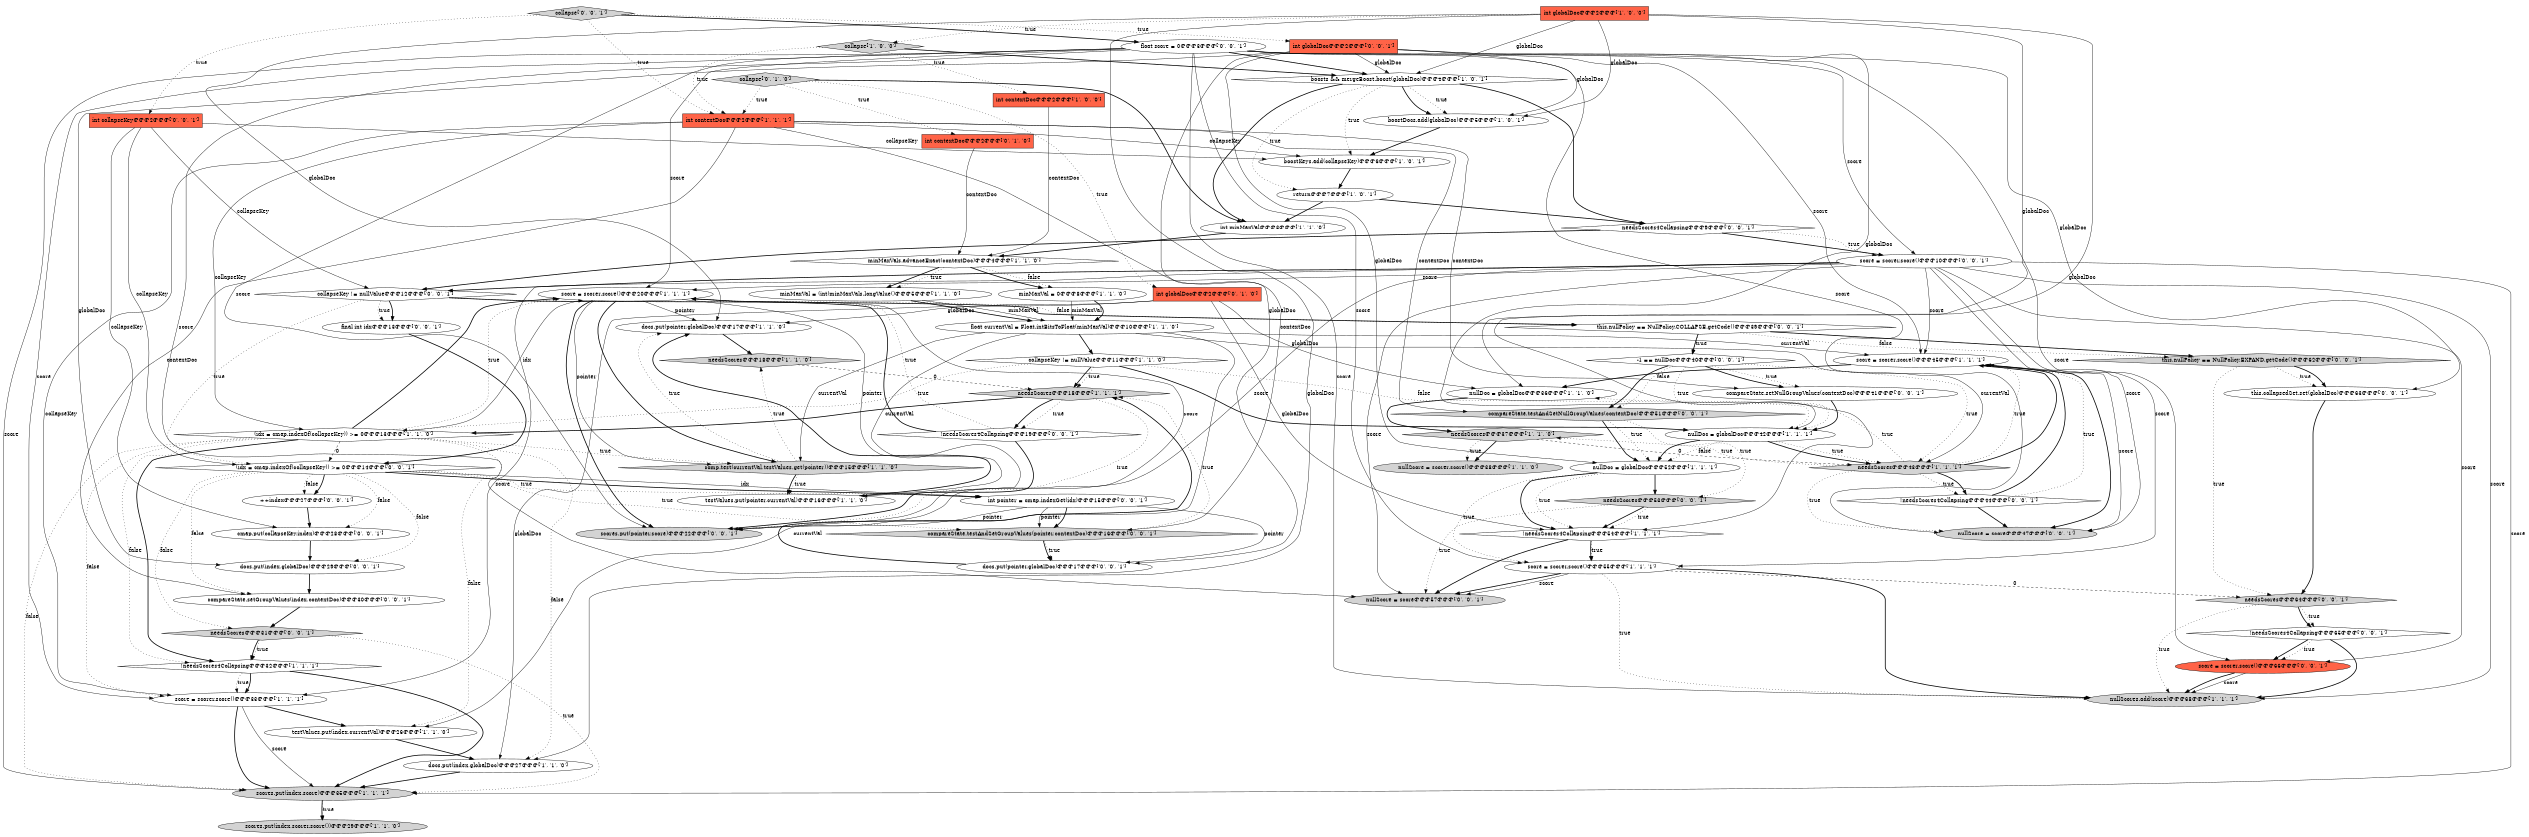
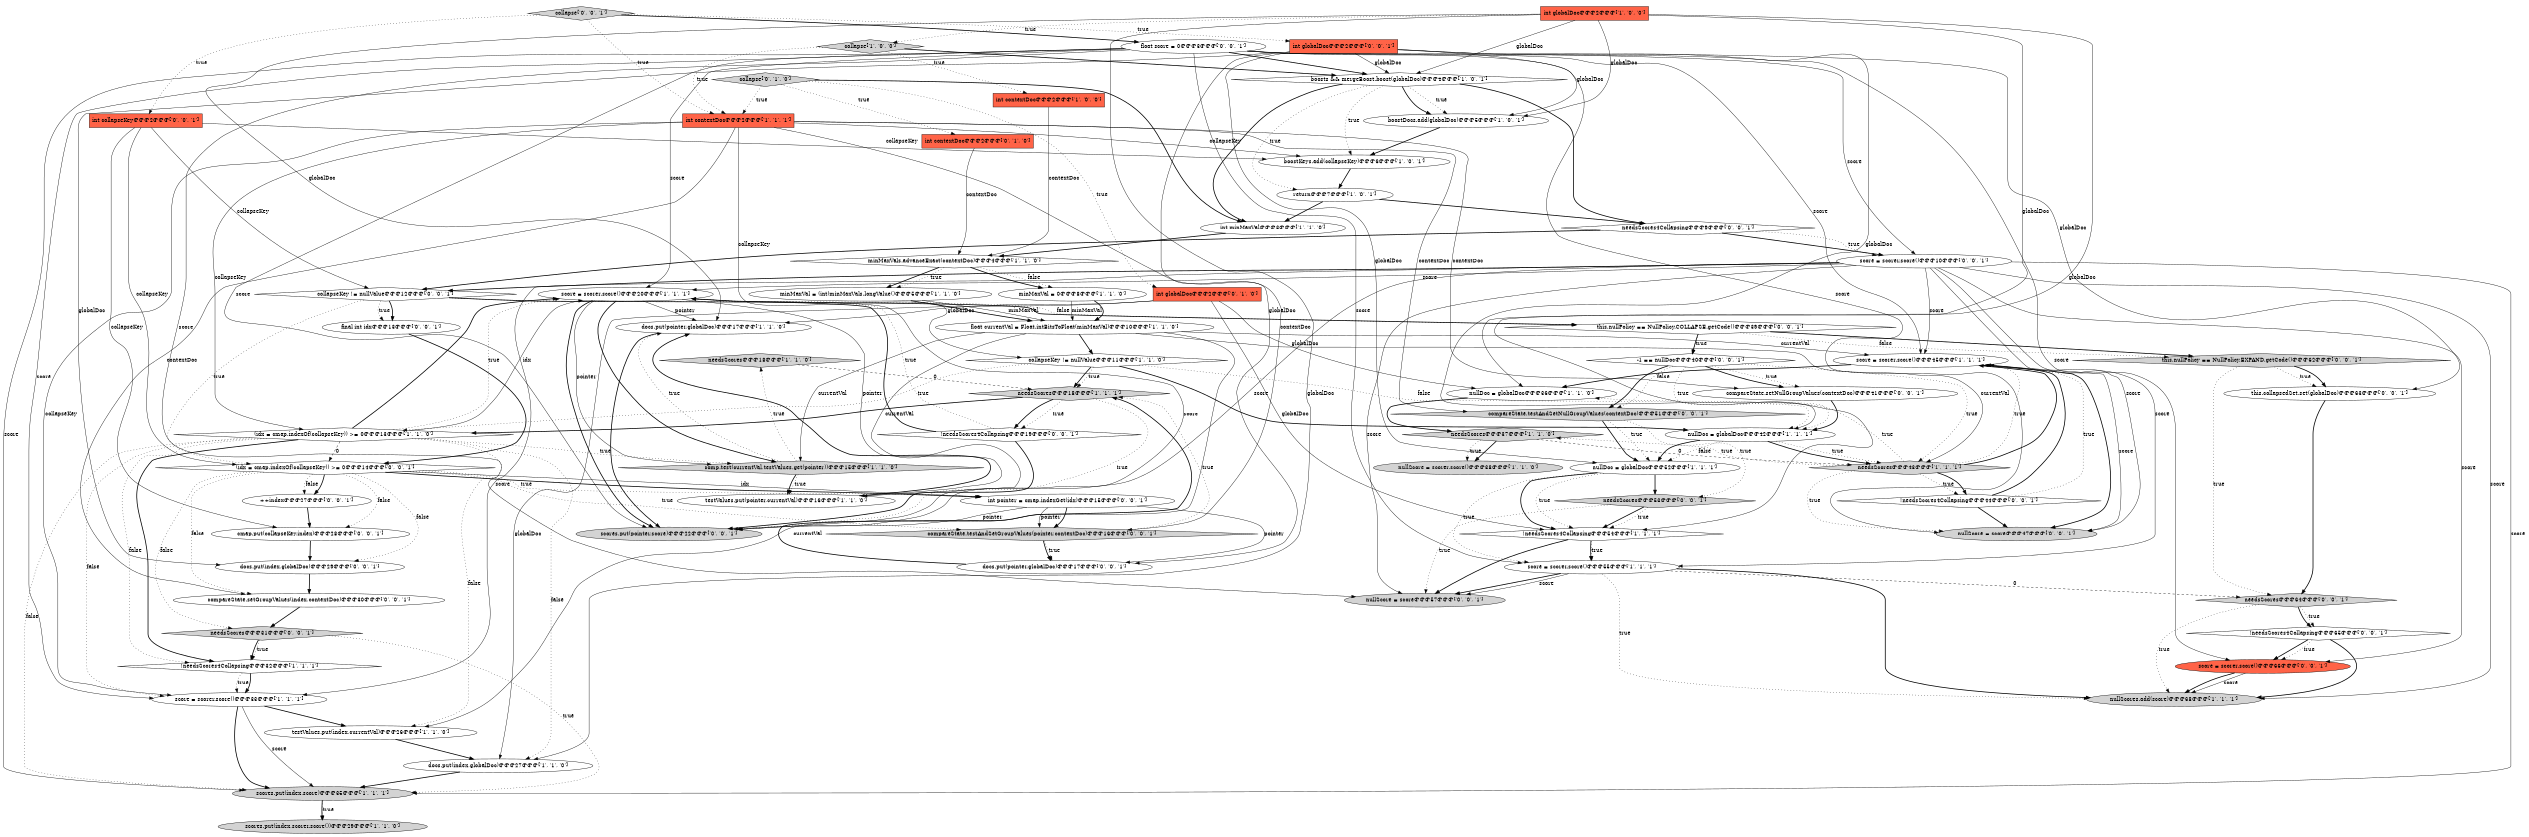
none -> (796, 305)
(736, 343) -> (612, 422)
(1361, 674) -> none
(475, 721) -> none
